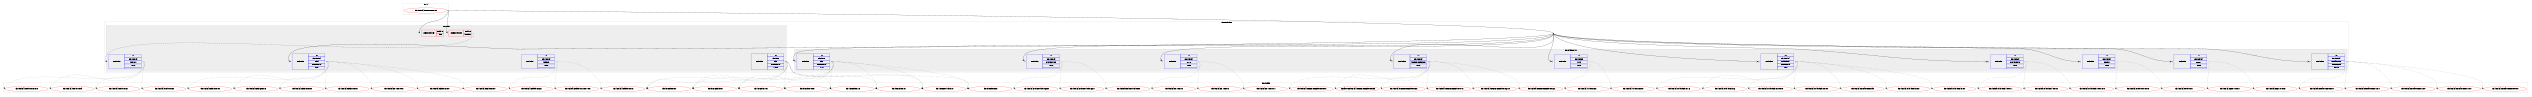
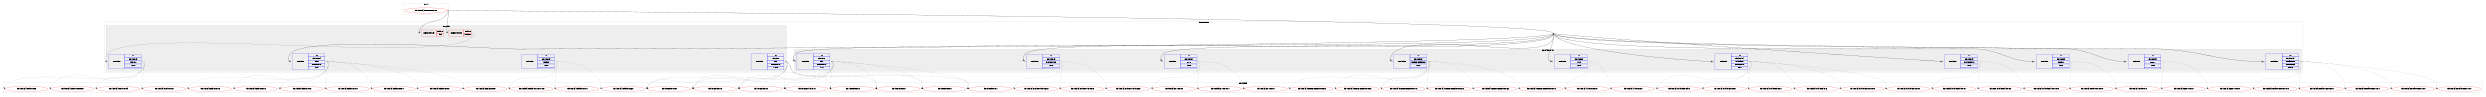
(394, 89) -> (302, 89)
(715, 89) -> (945, 89)
(1358, 89) -> (1312, 89)
(1679, 89) -> none
(1863, 89) -> (1679, 89)
(2046, 89) -> (2000, 89)
